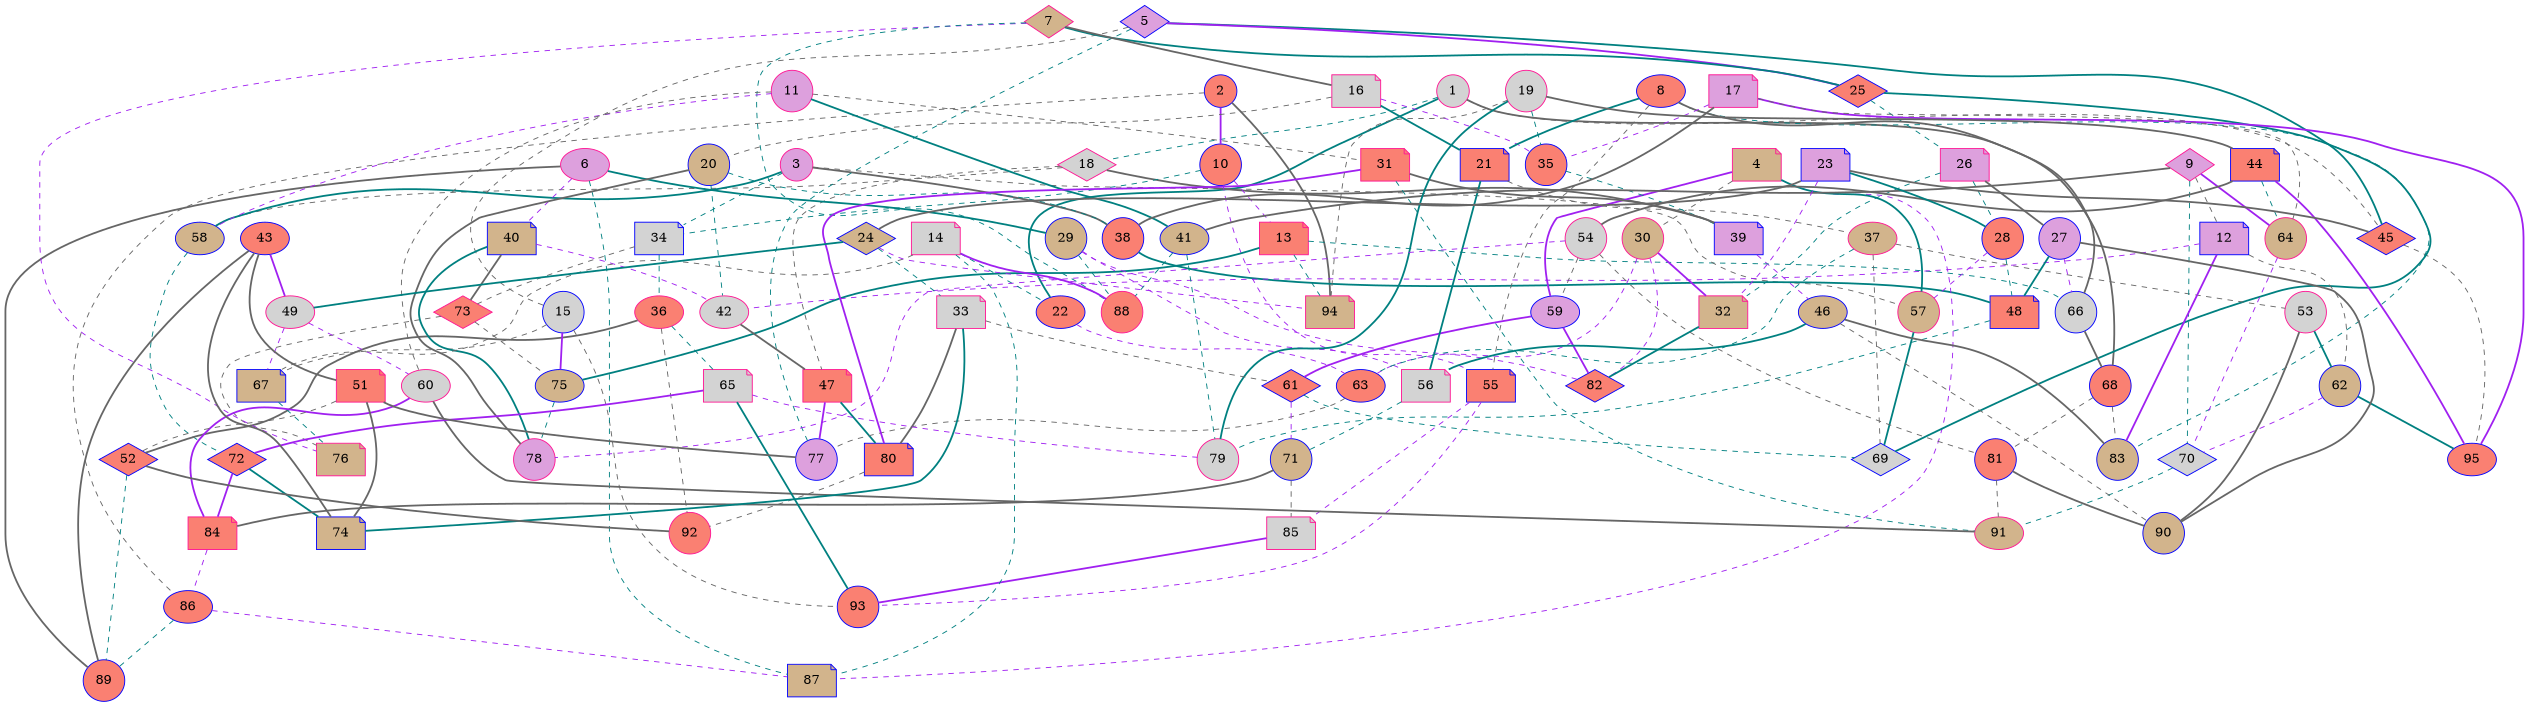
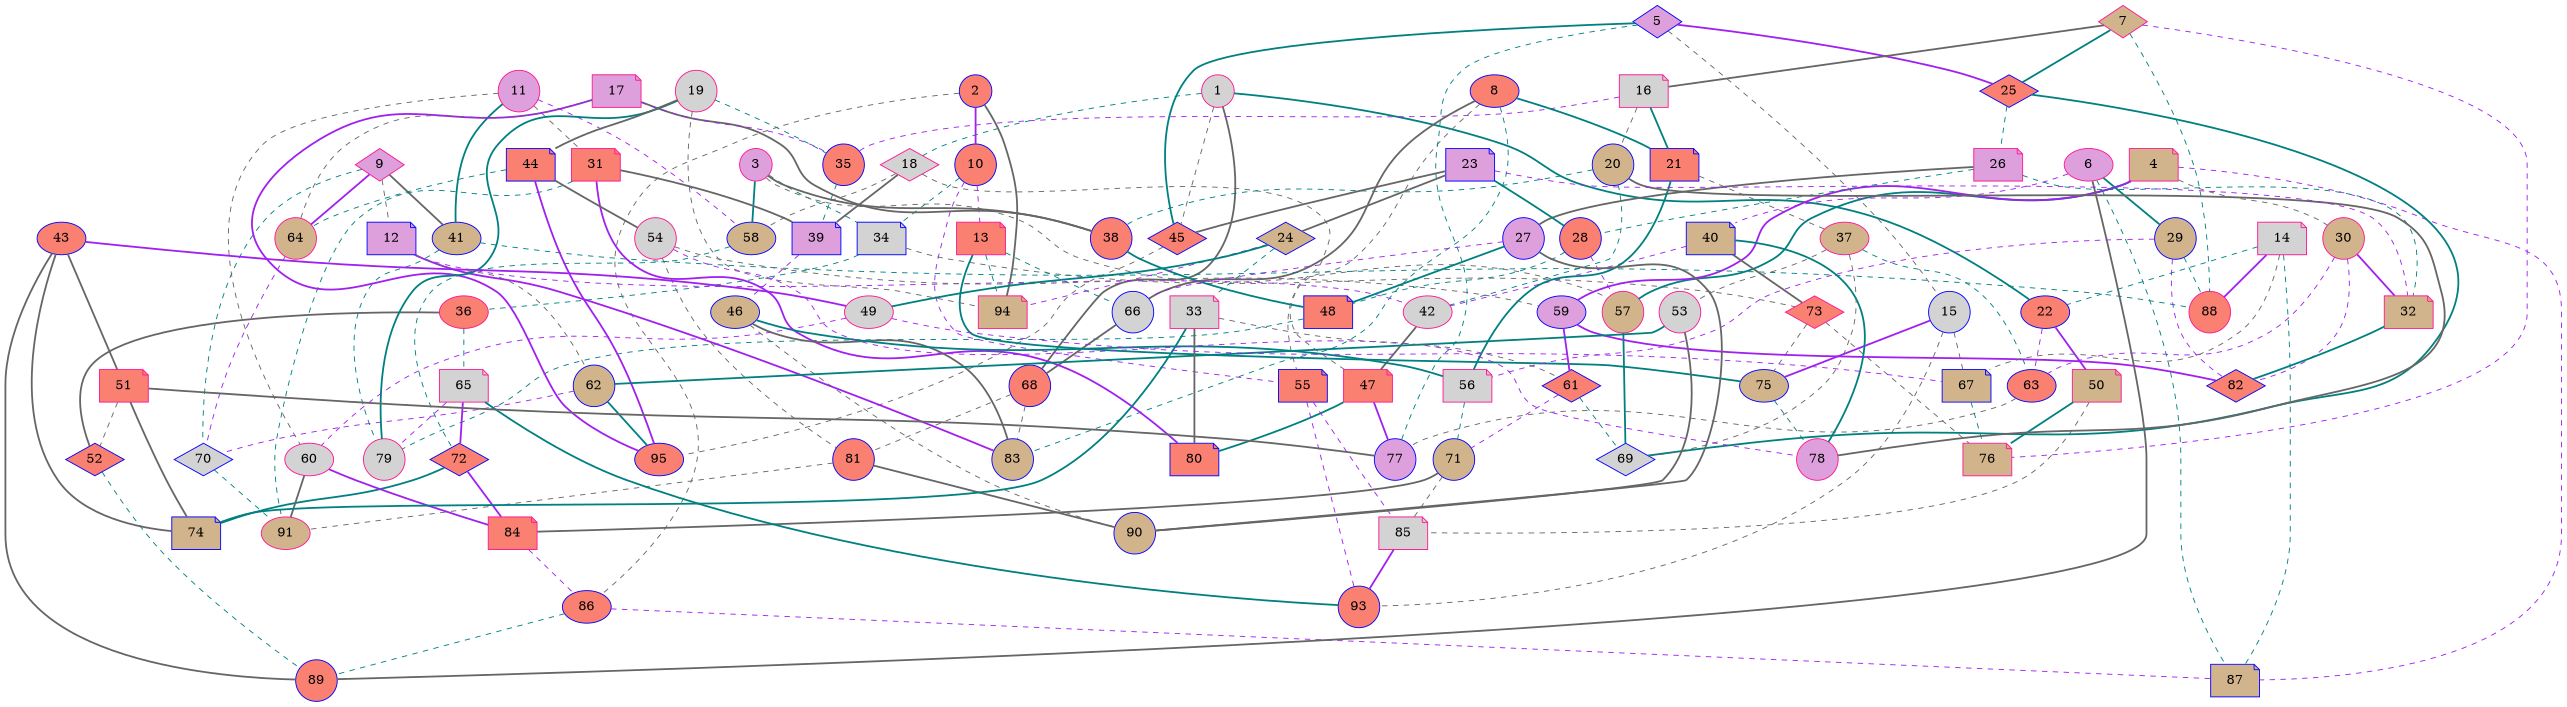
none -> (2097, 386)
(690, 533) -> none
